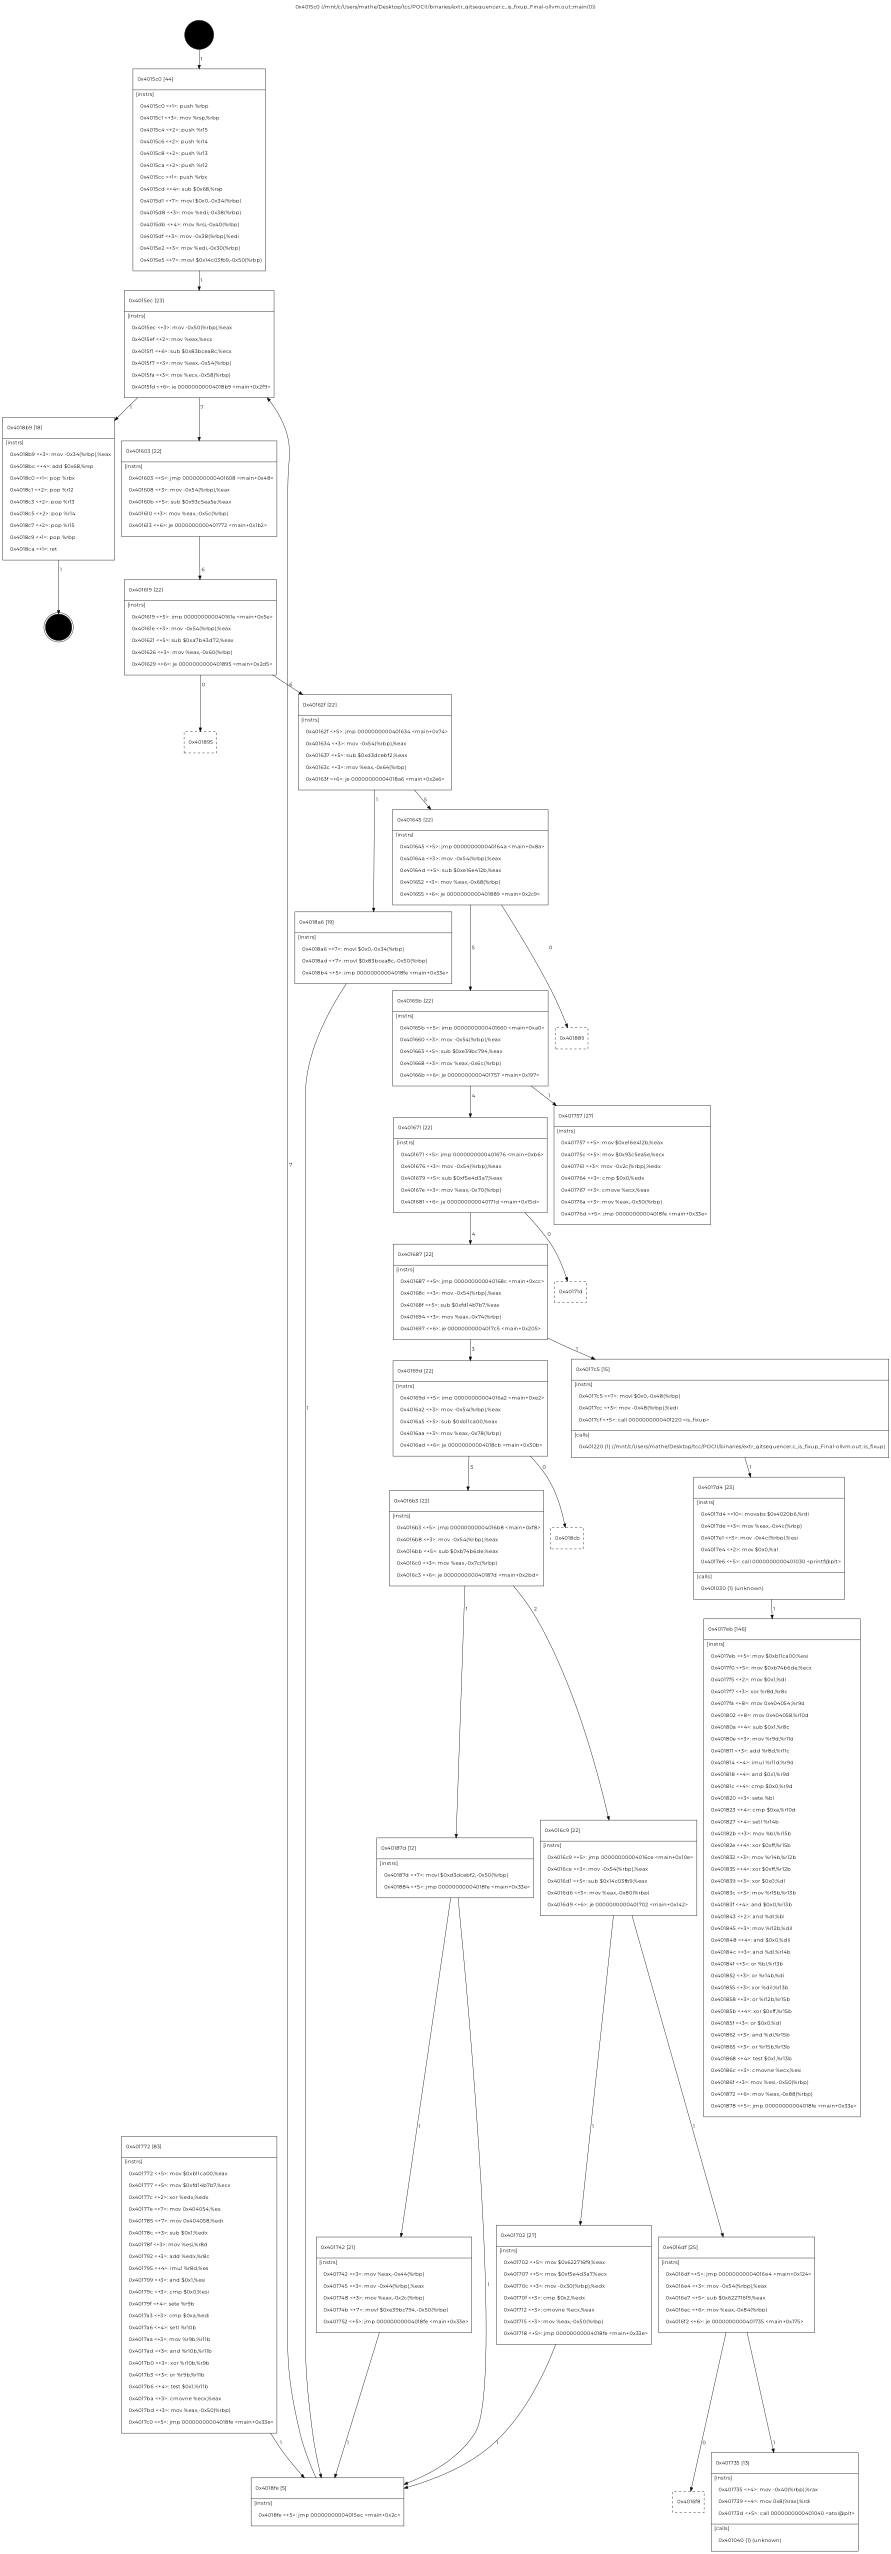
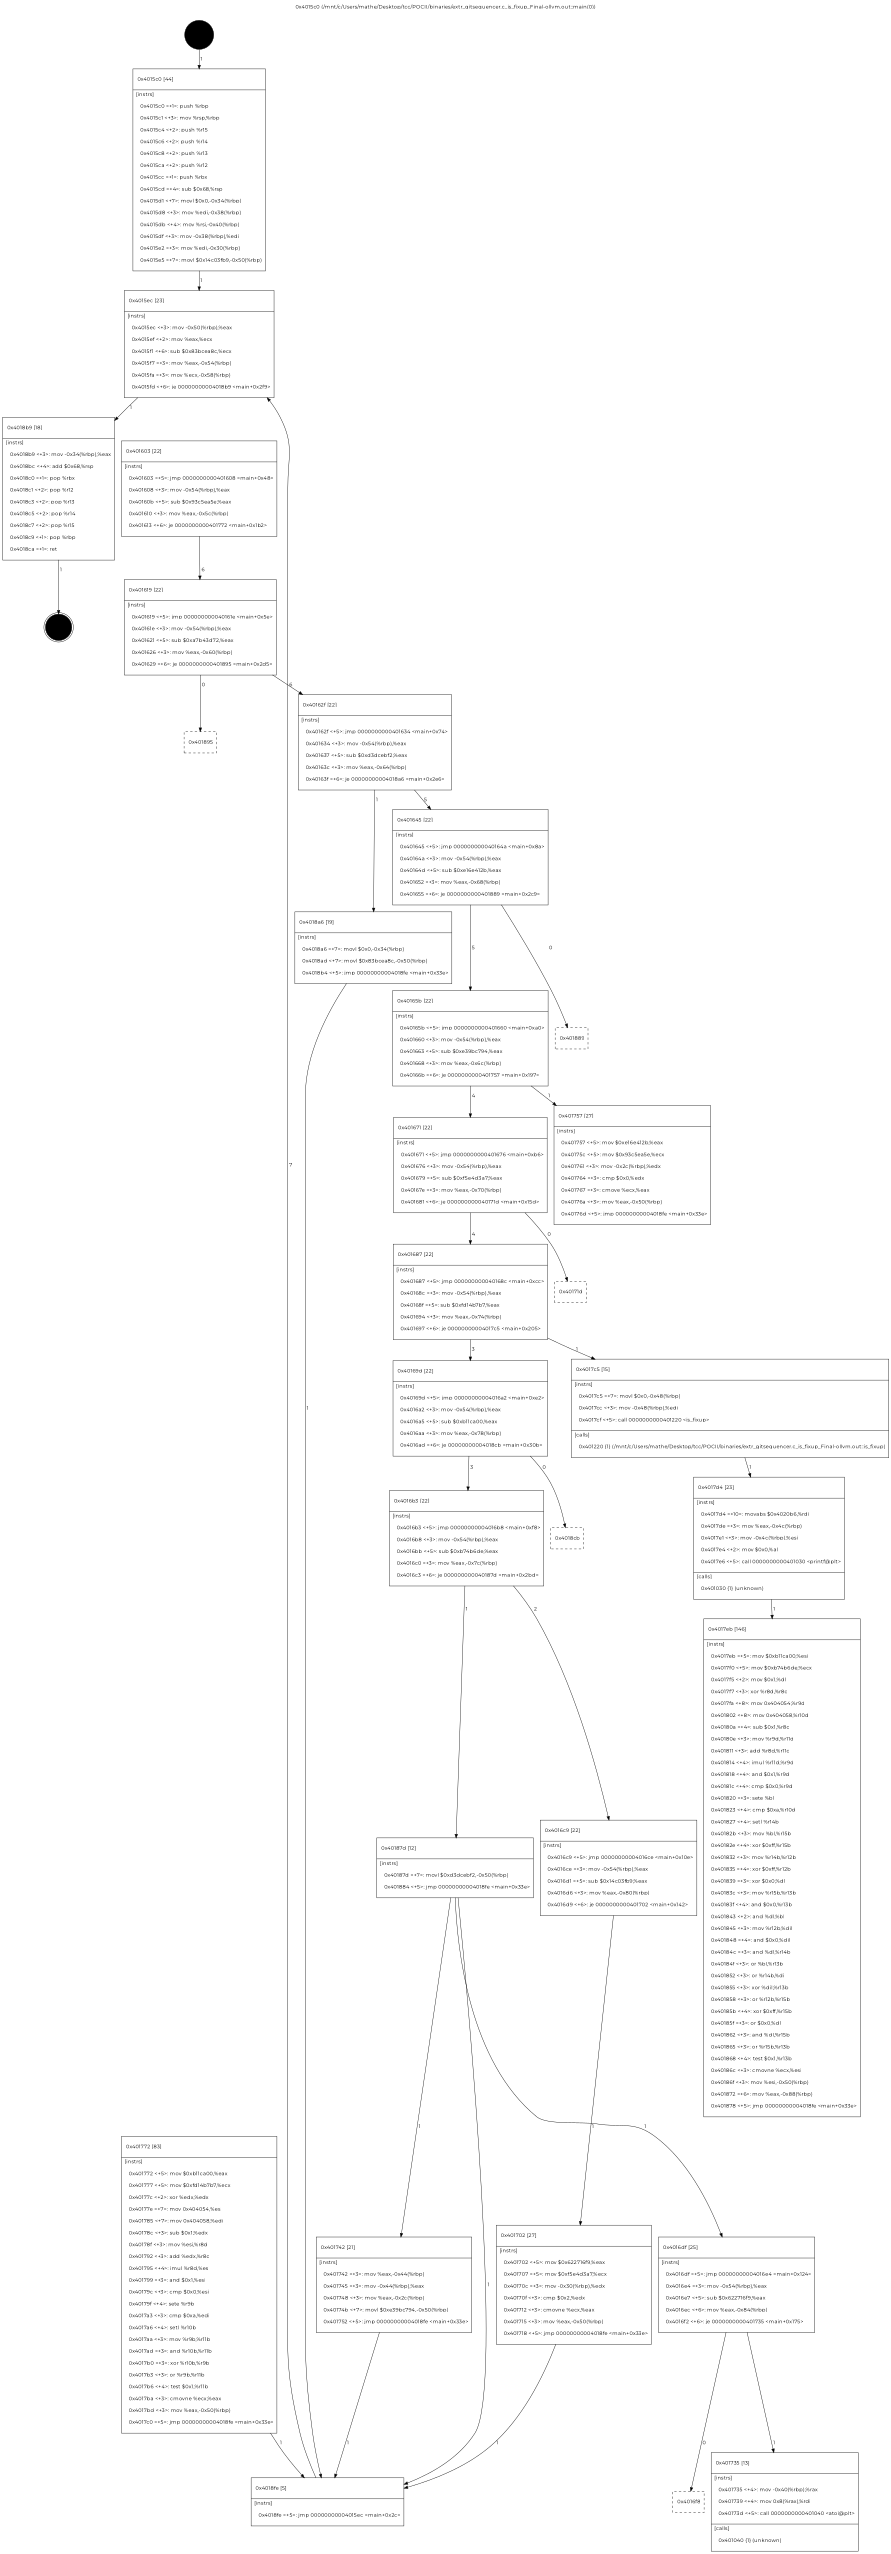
(199, 417) -> none
(677, 2074) -> (537, 2117)
